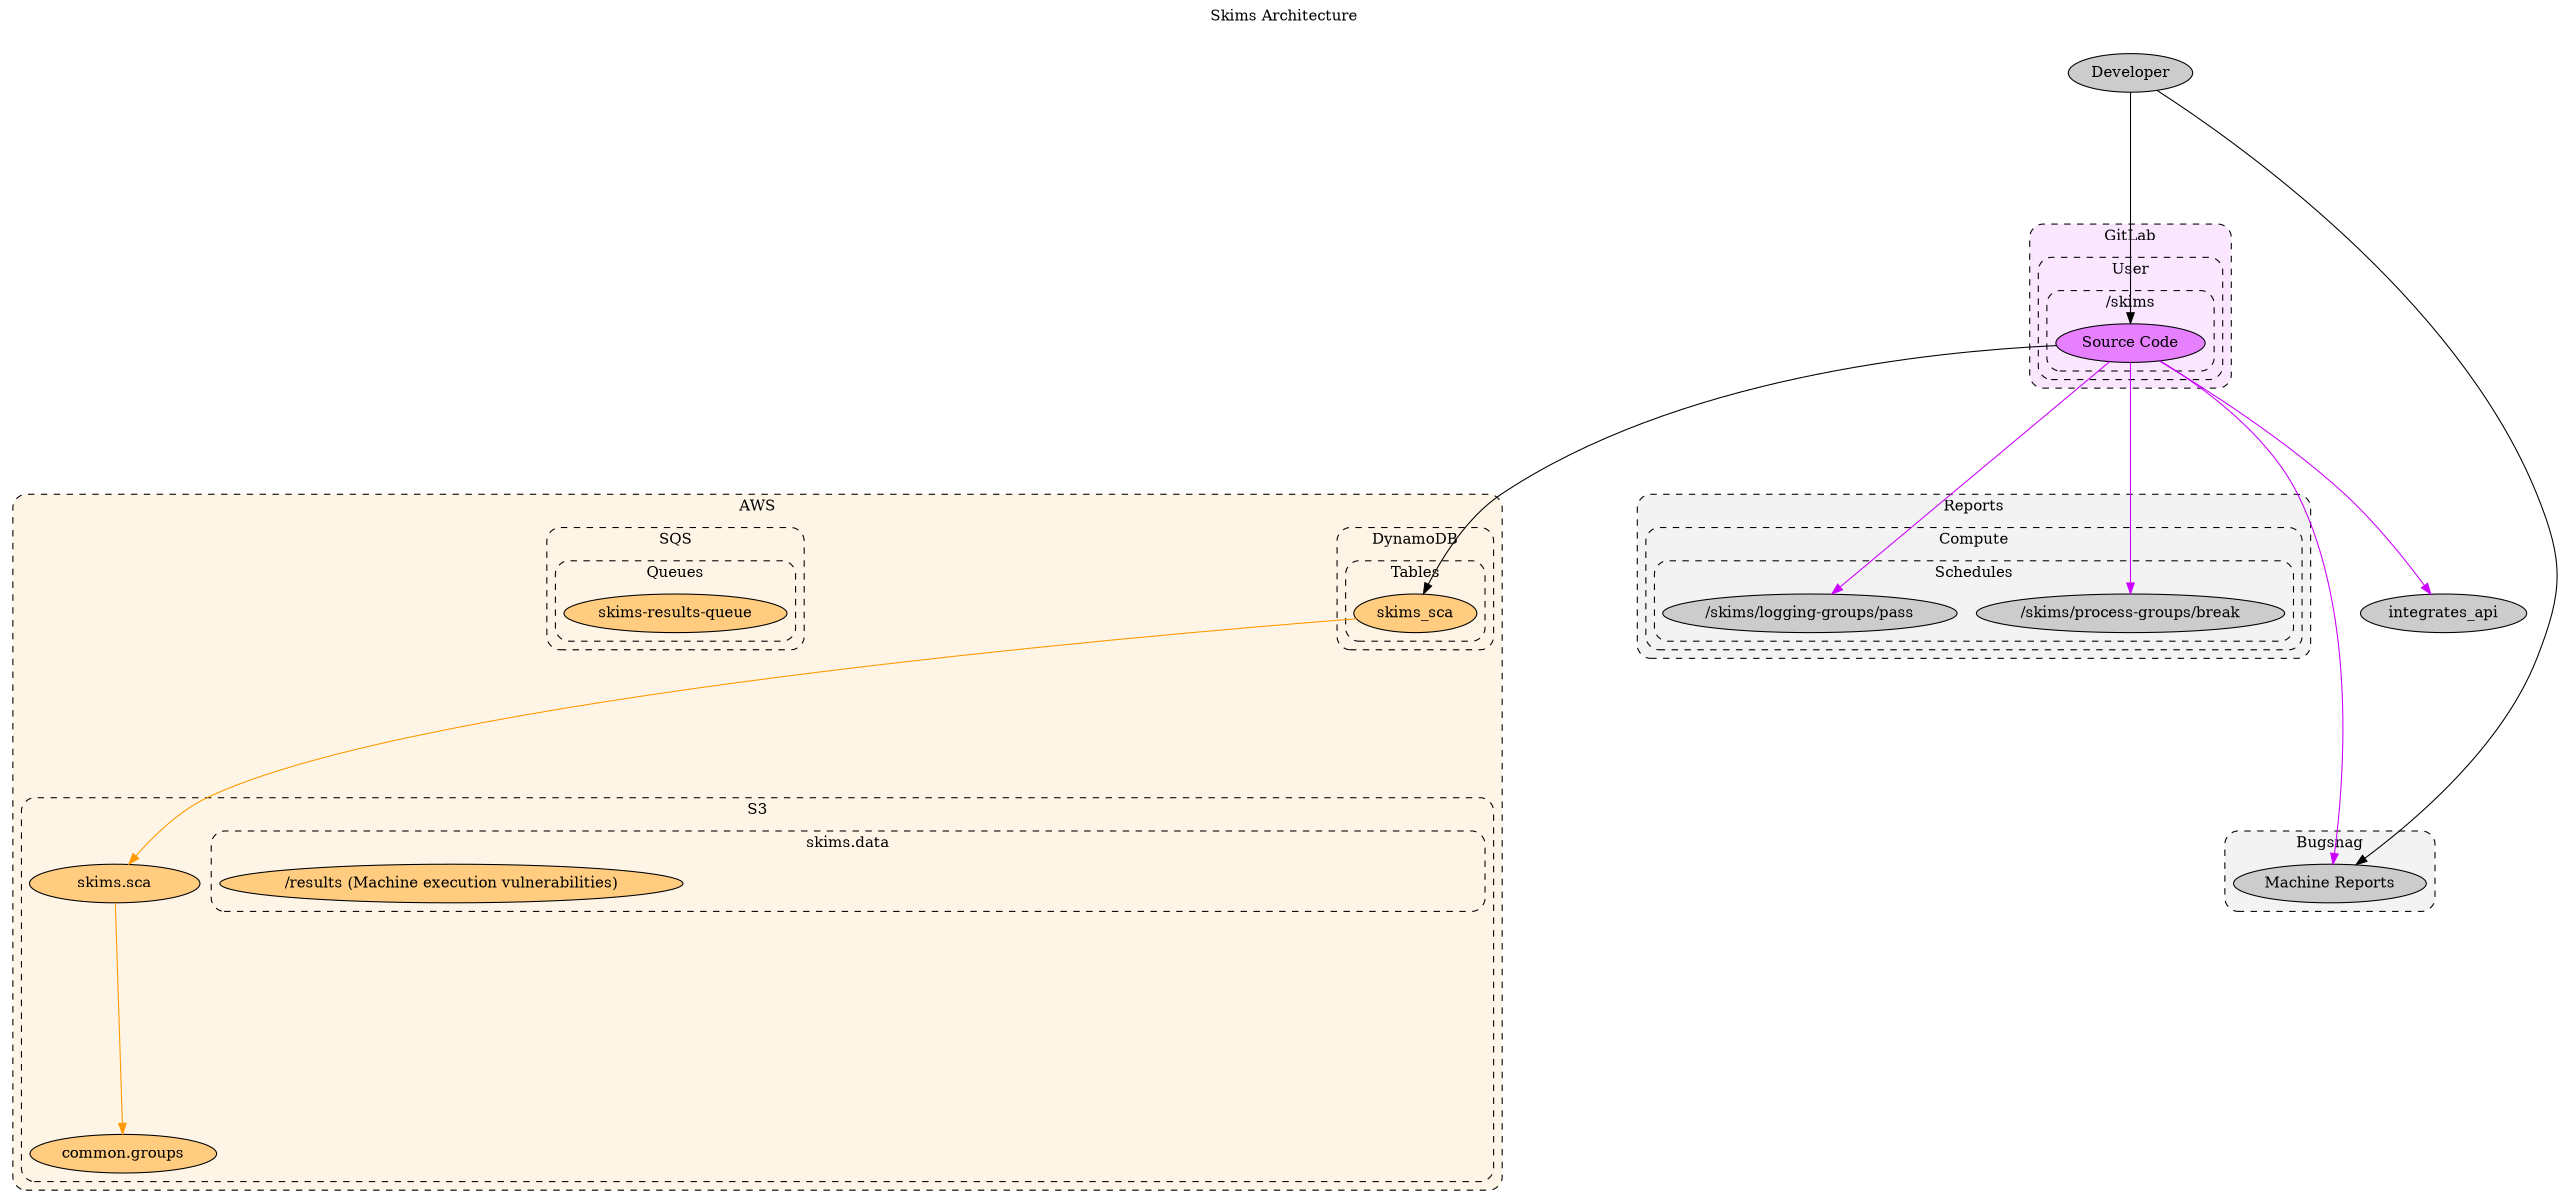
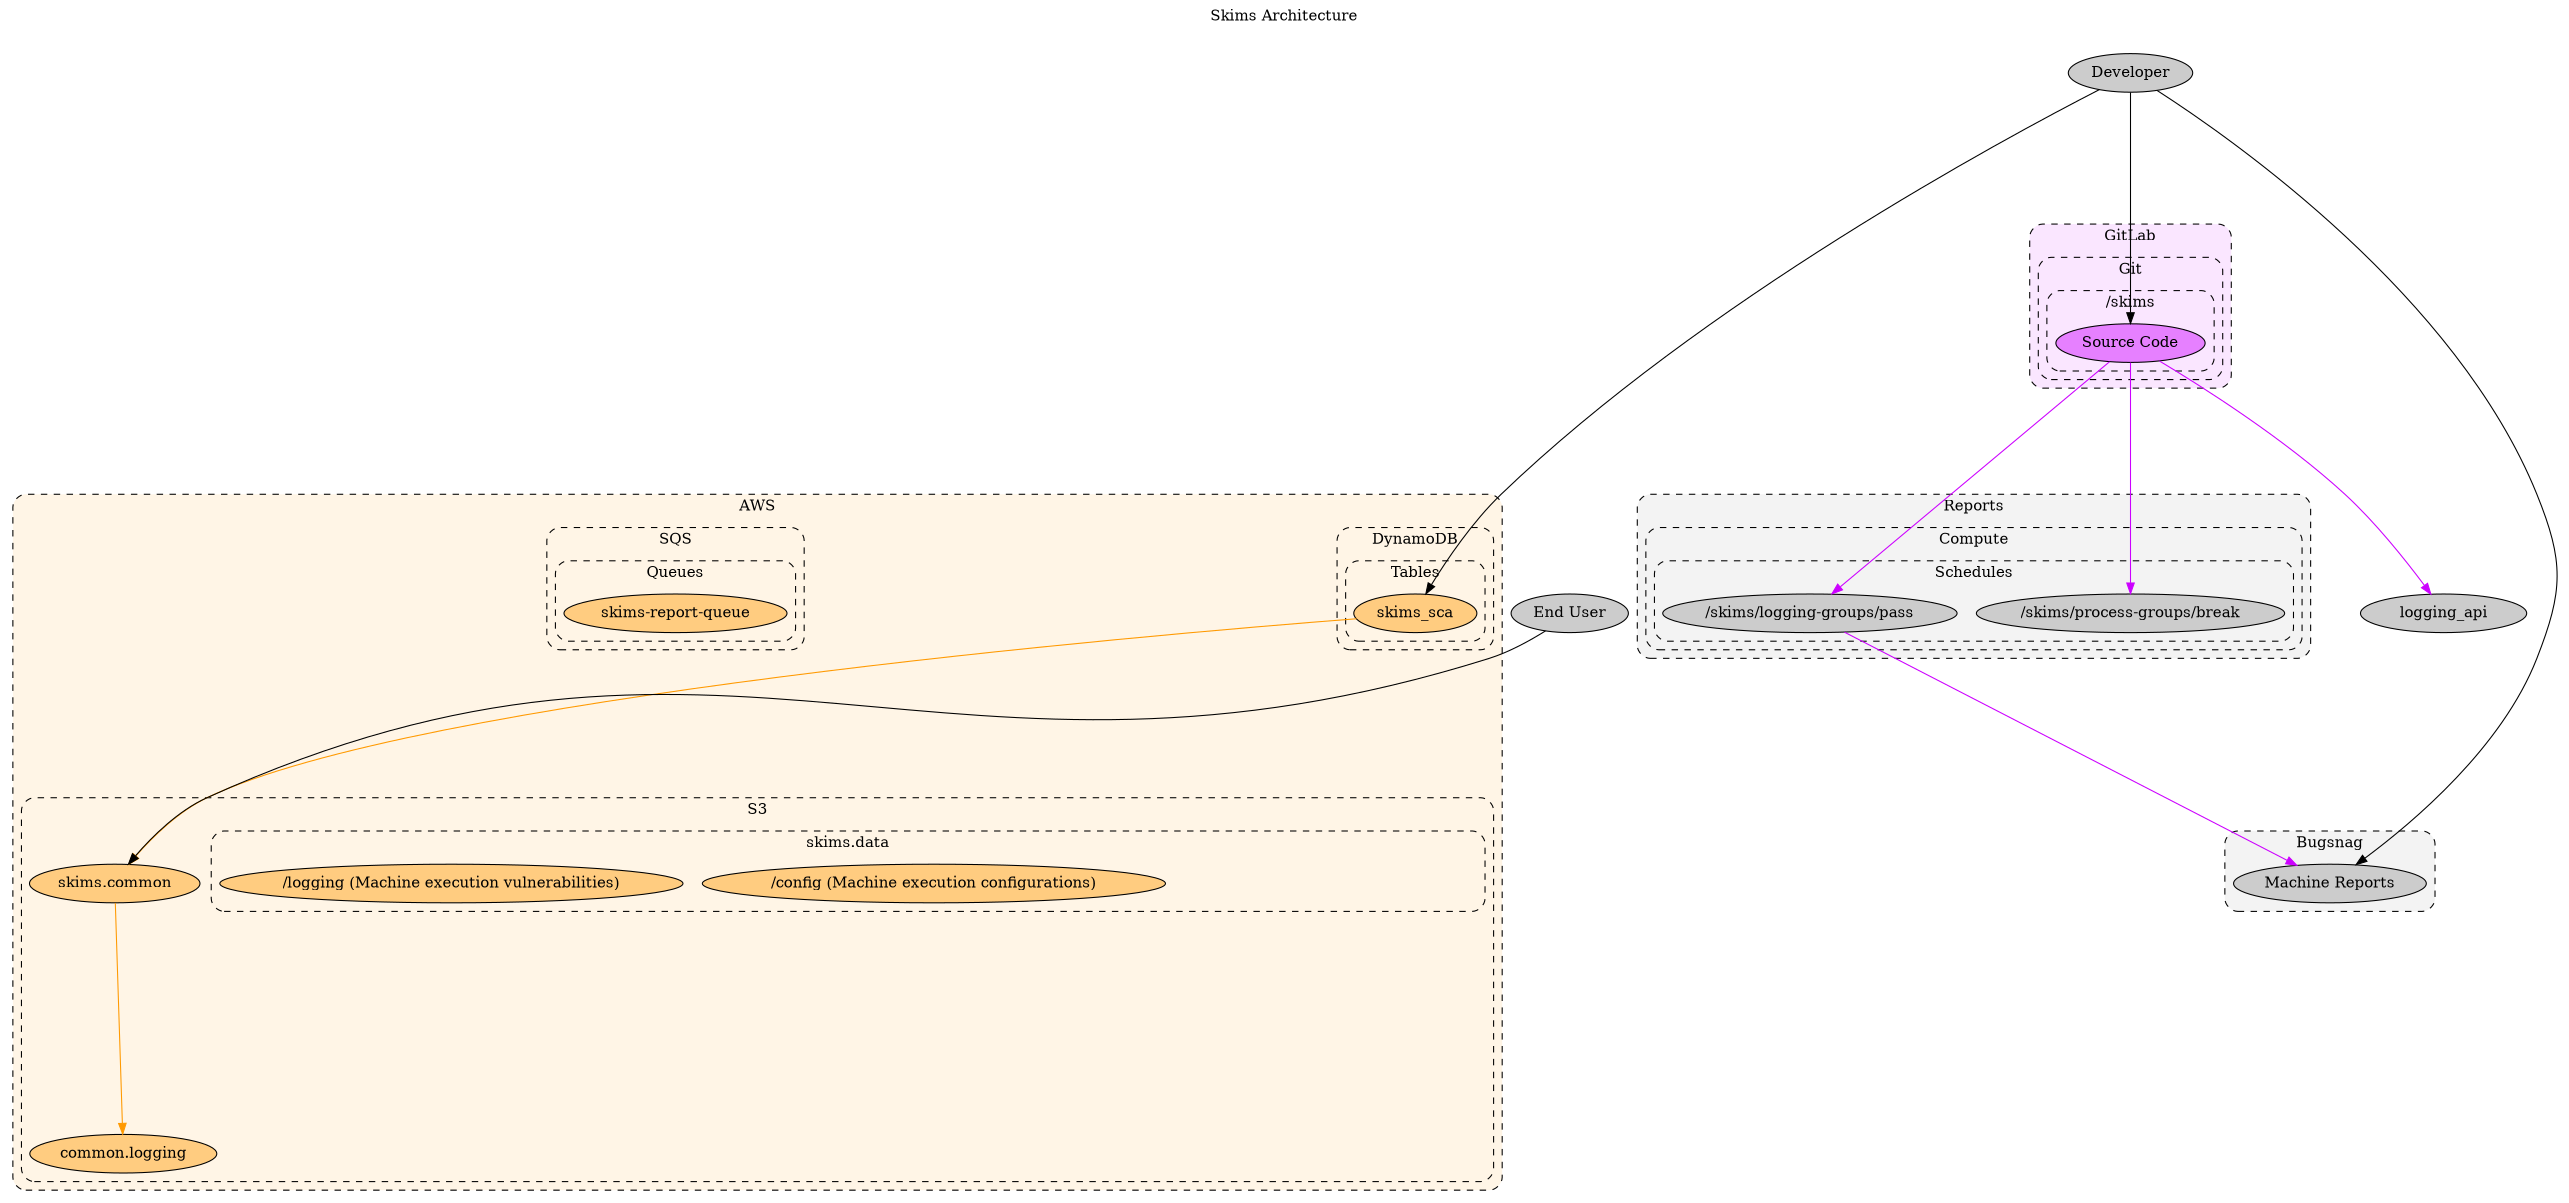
(2131, 270) -> (2131, 270)
(1712, 400) -> (1739, 304)
(2326, 575) -> (2066, 746)
(676, 613) -> (676, 613)
none -> (1570, 613)
(2444, 613) -> (2444, 613)
(115, 884) -> (115, 884)
(451, 884) -> (451, 884)
none -> (934, 884)
(123, 1154) -> (123, 1154)
